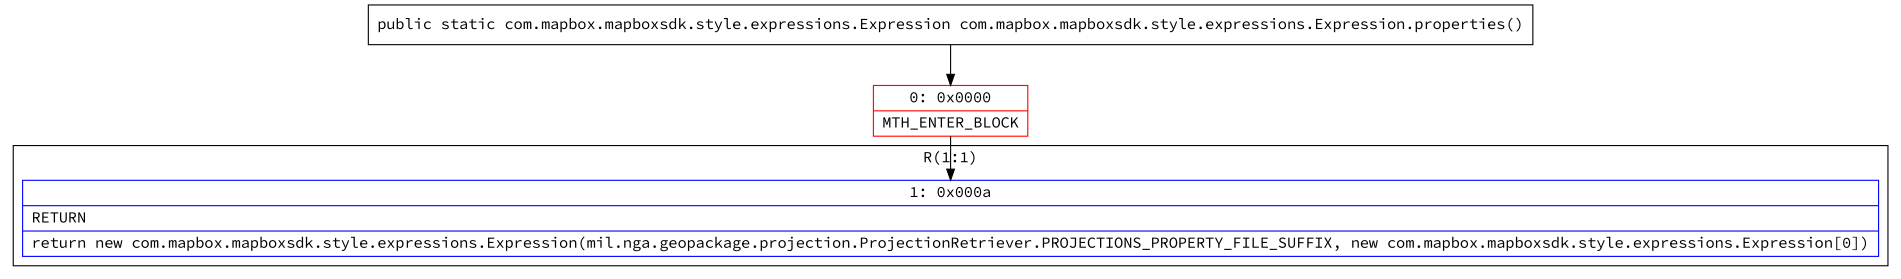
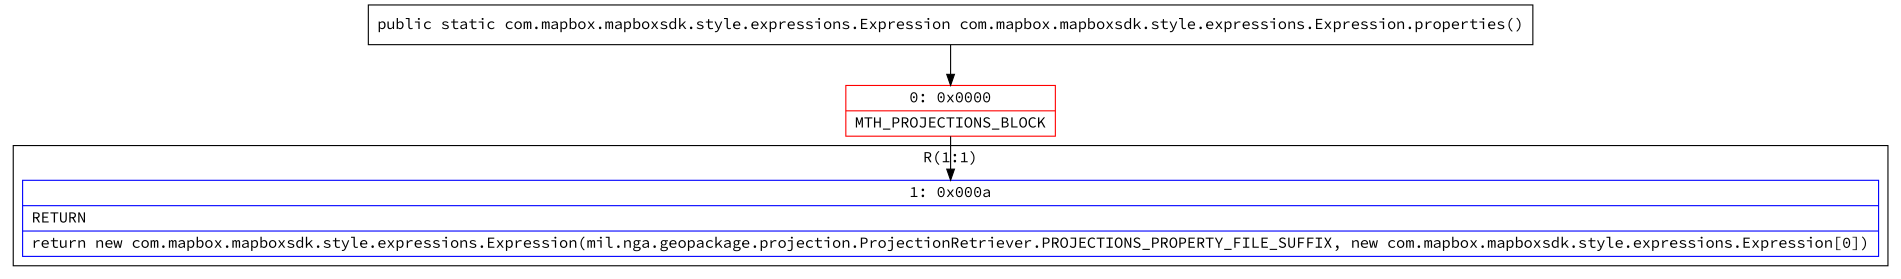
(951, 123) -> (951, 123)
